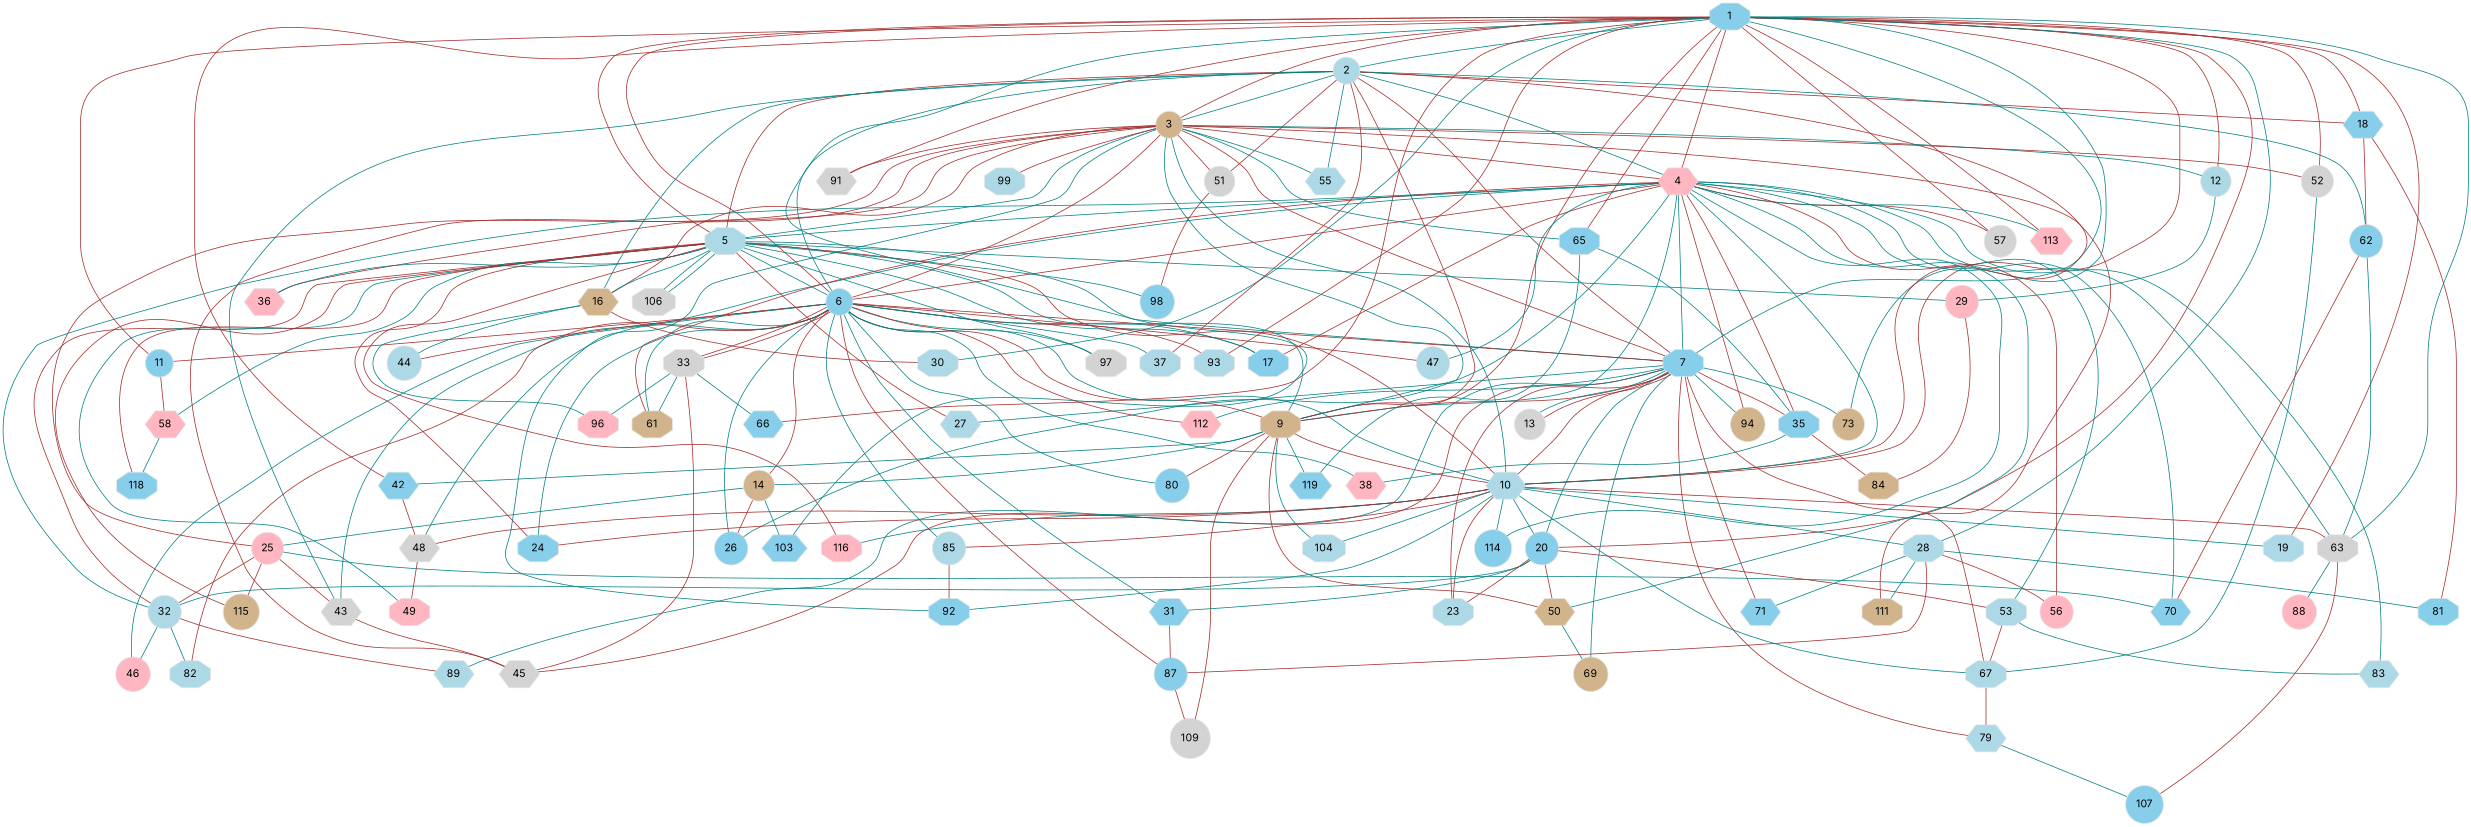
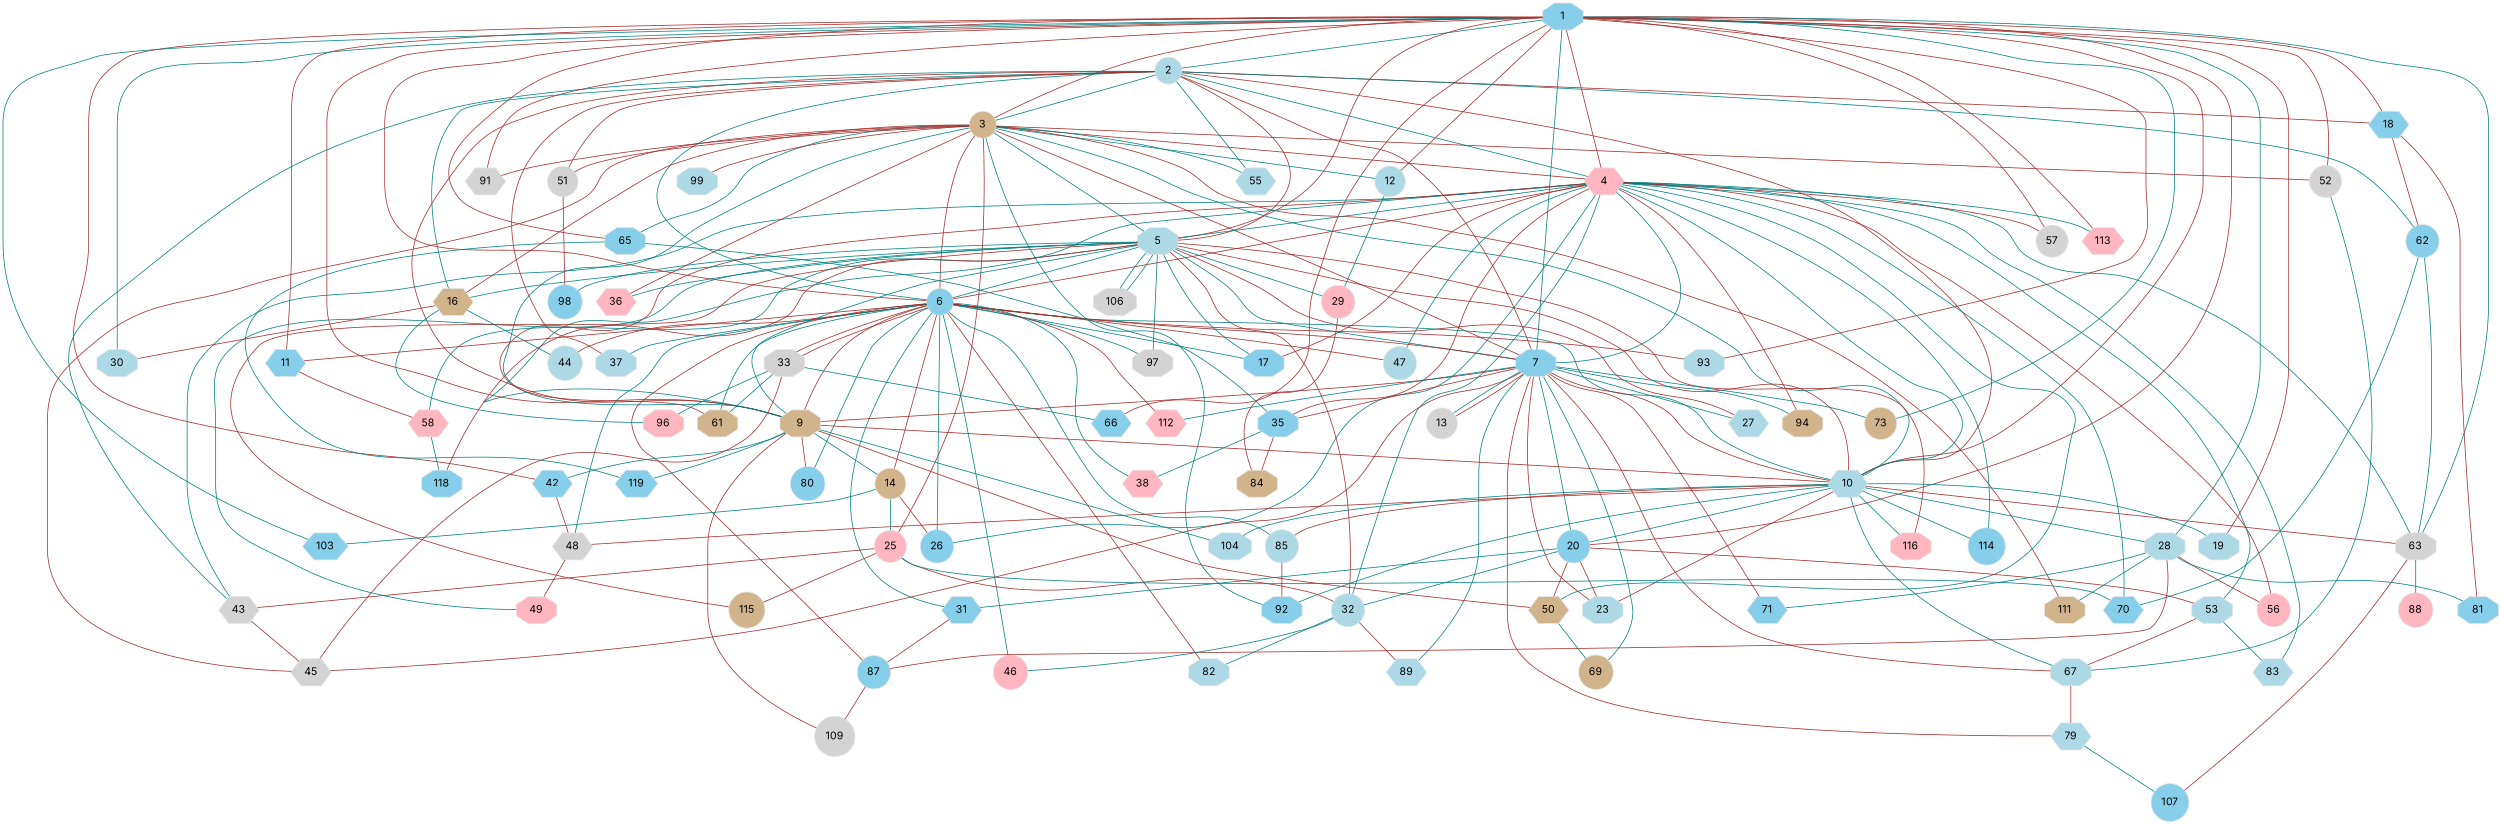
(159, 363) -> (286, 363)
(1748, 424) -> (1803, 423)
(2268, 427) -> (2324, 472)
(538, 548) -> none
